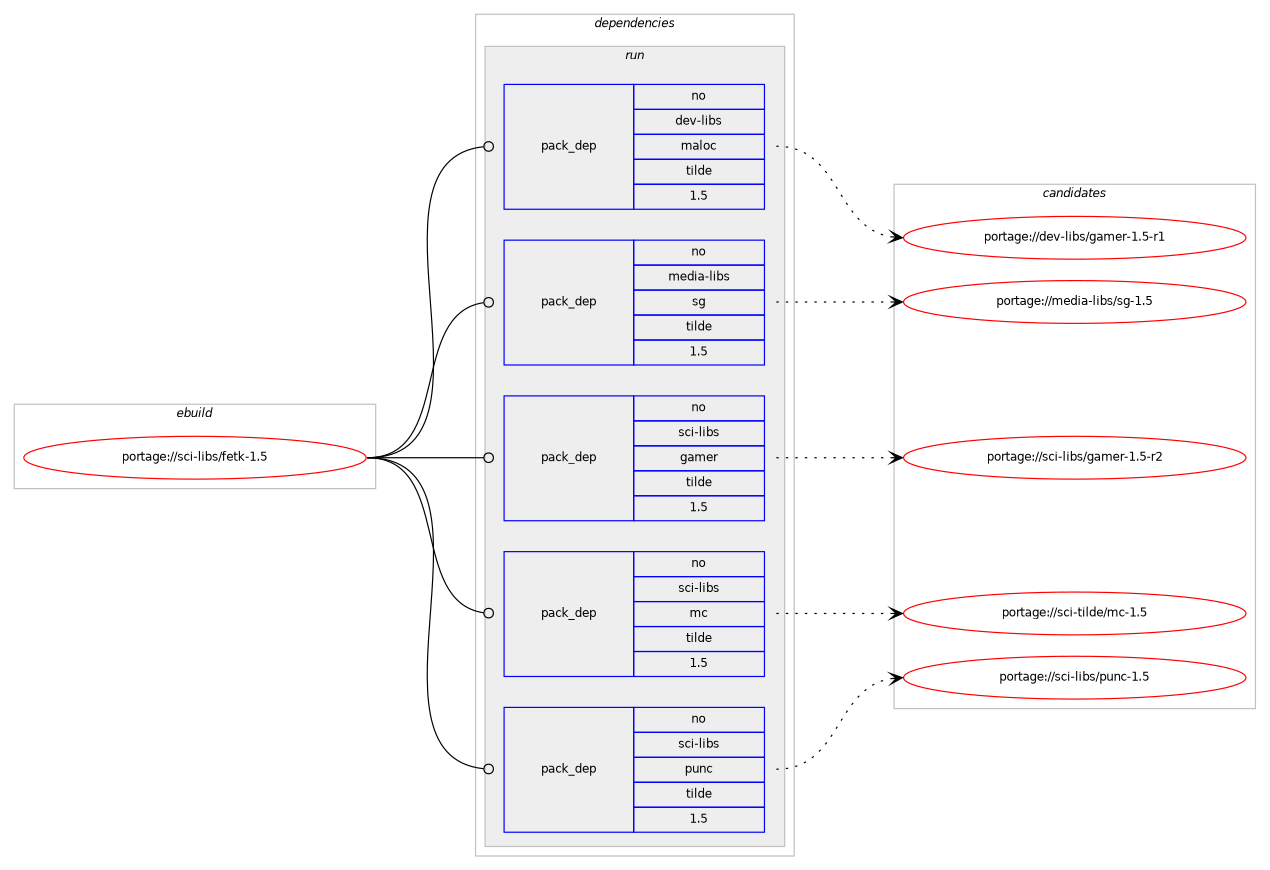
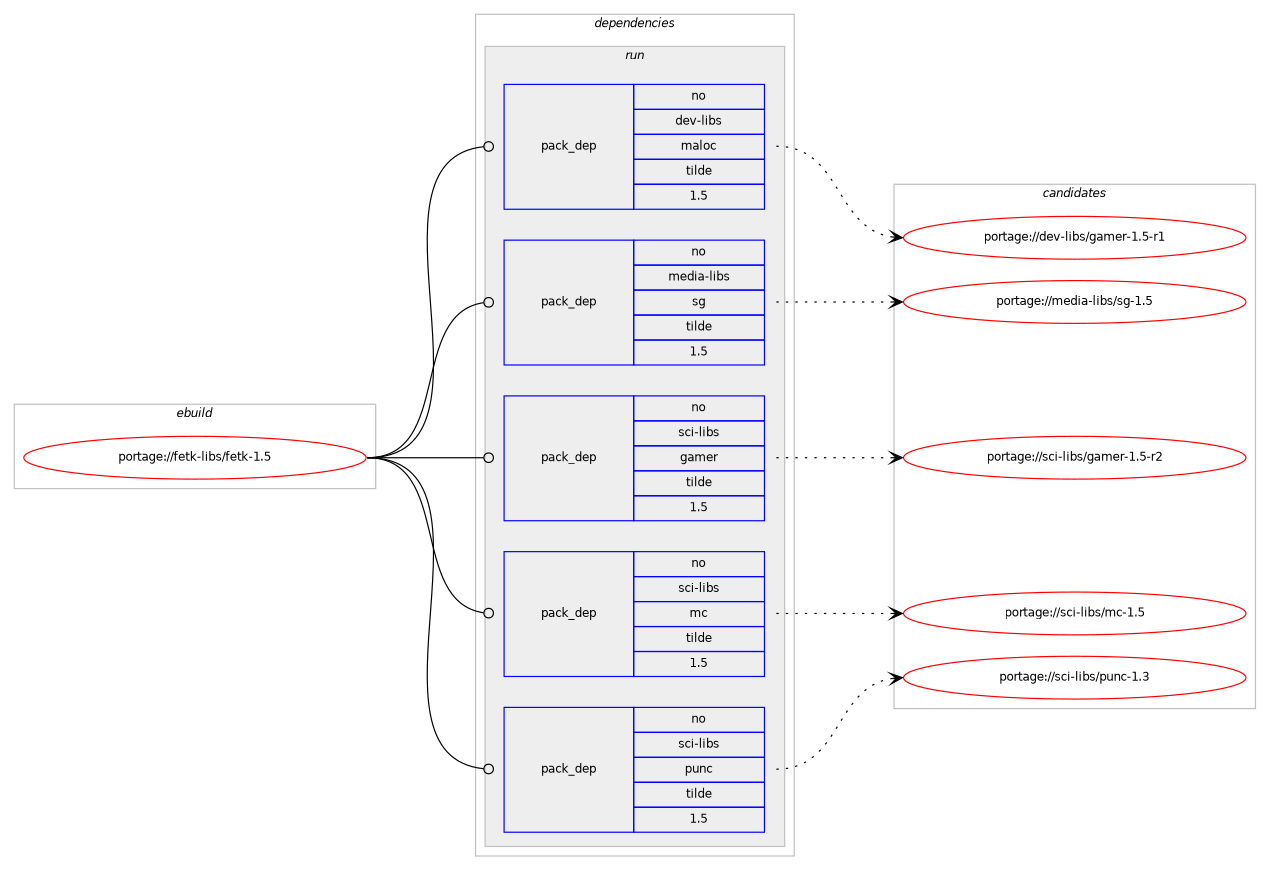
(195, 458) -> (195, 458)
(1075, 613) -> (1075, 613)
(1075, 678) -> (1075, 678)
